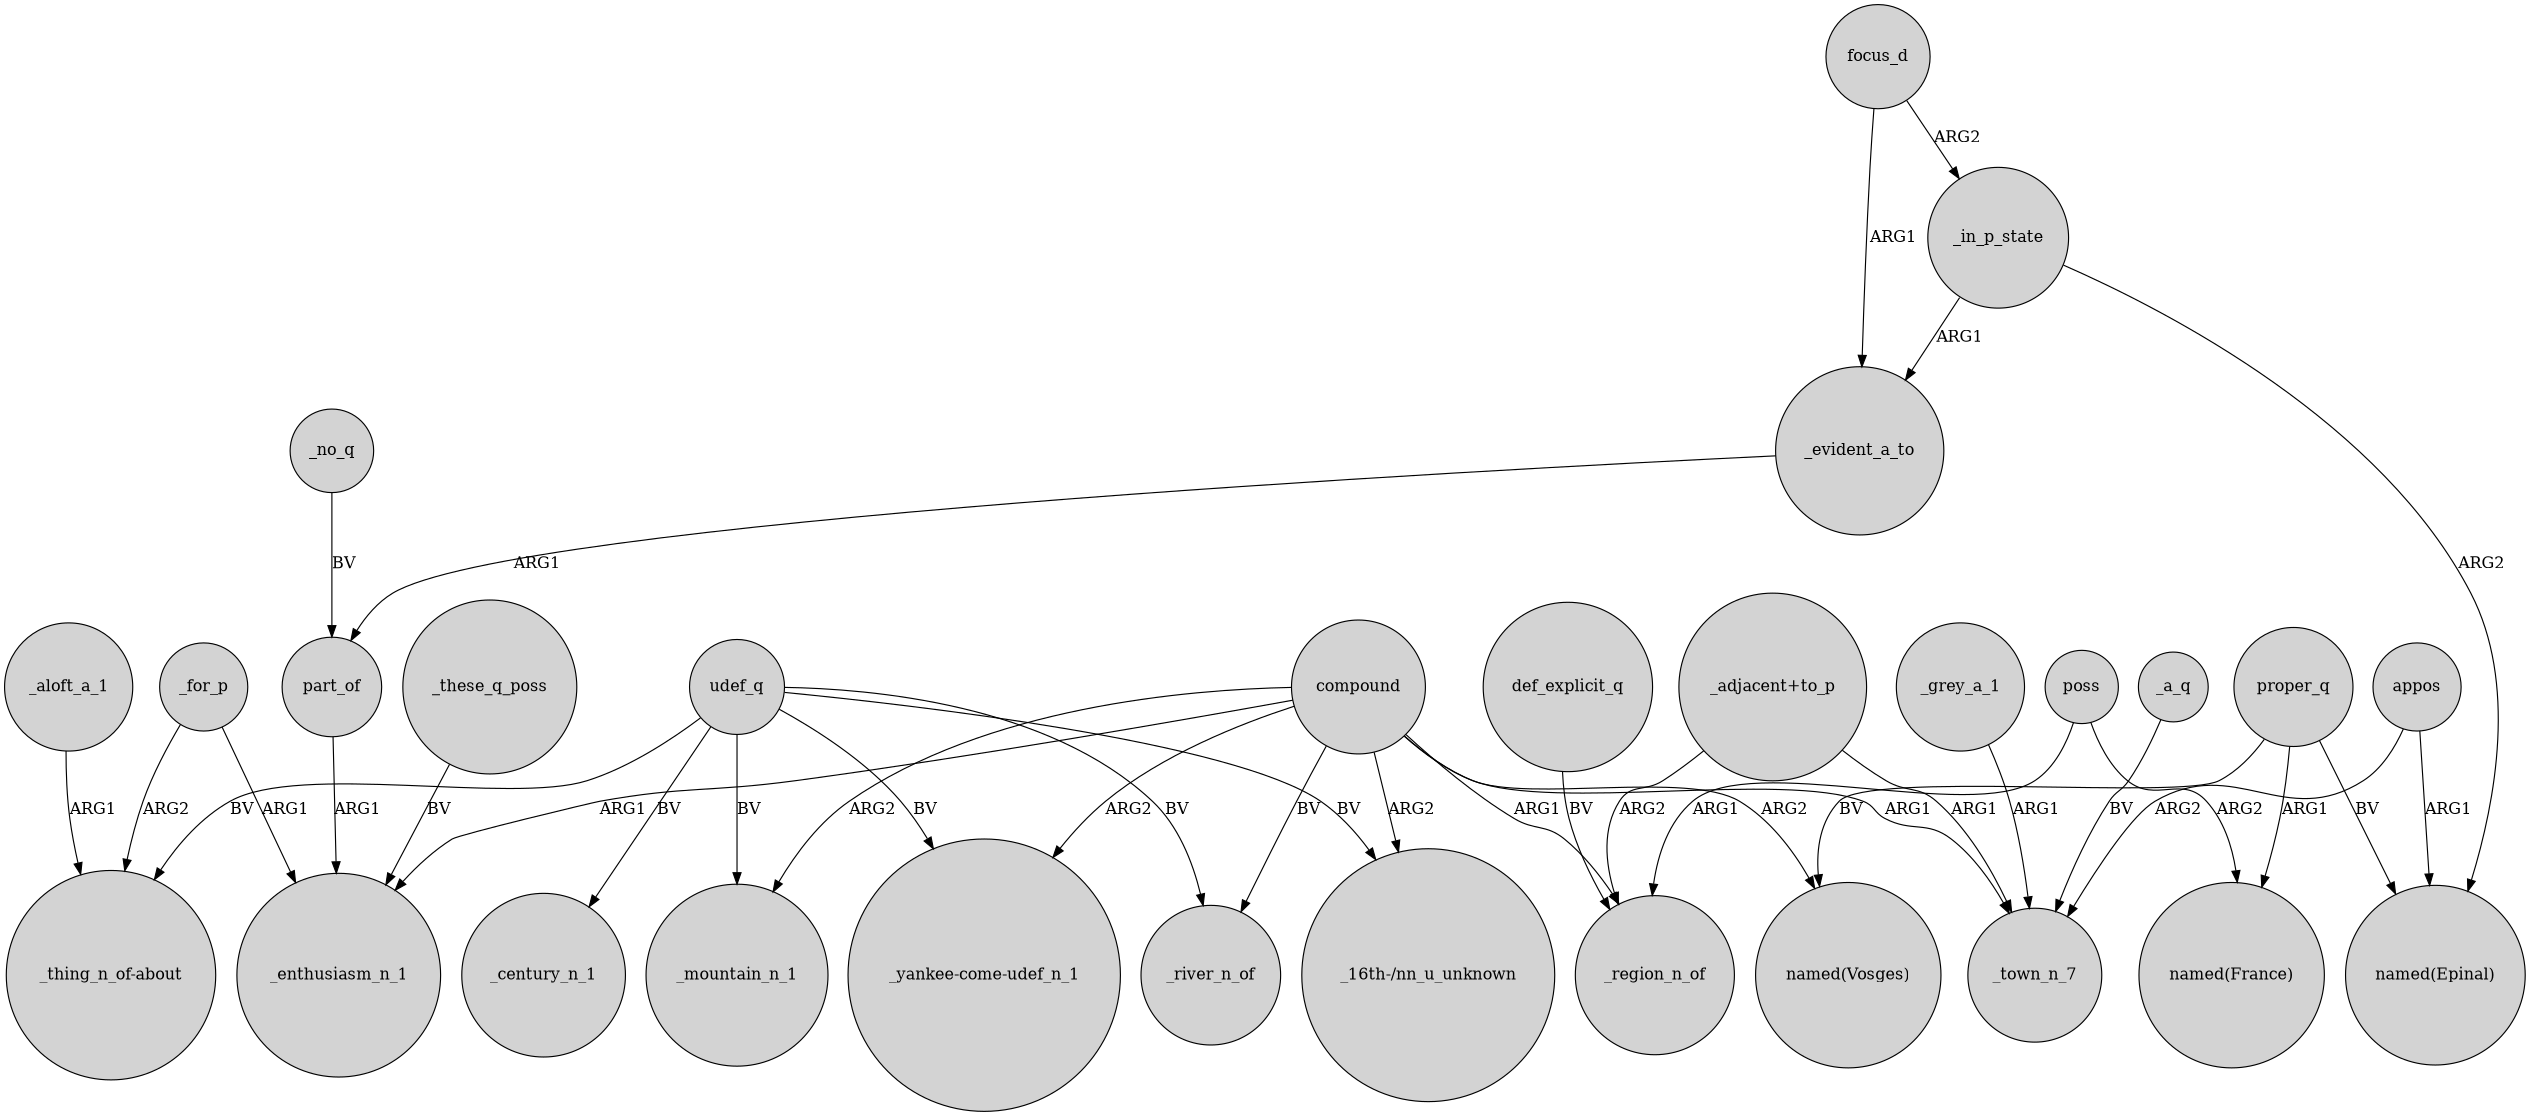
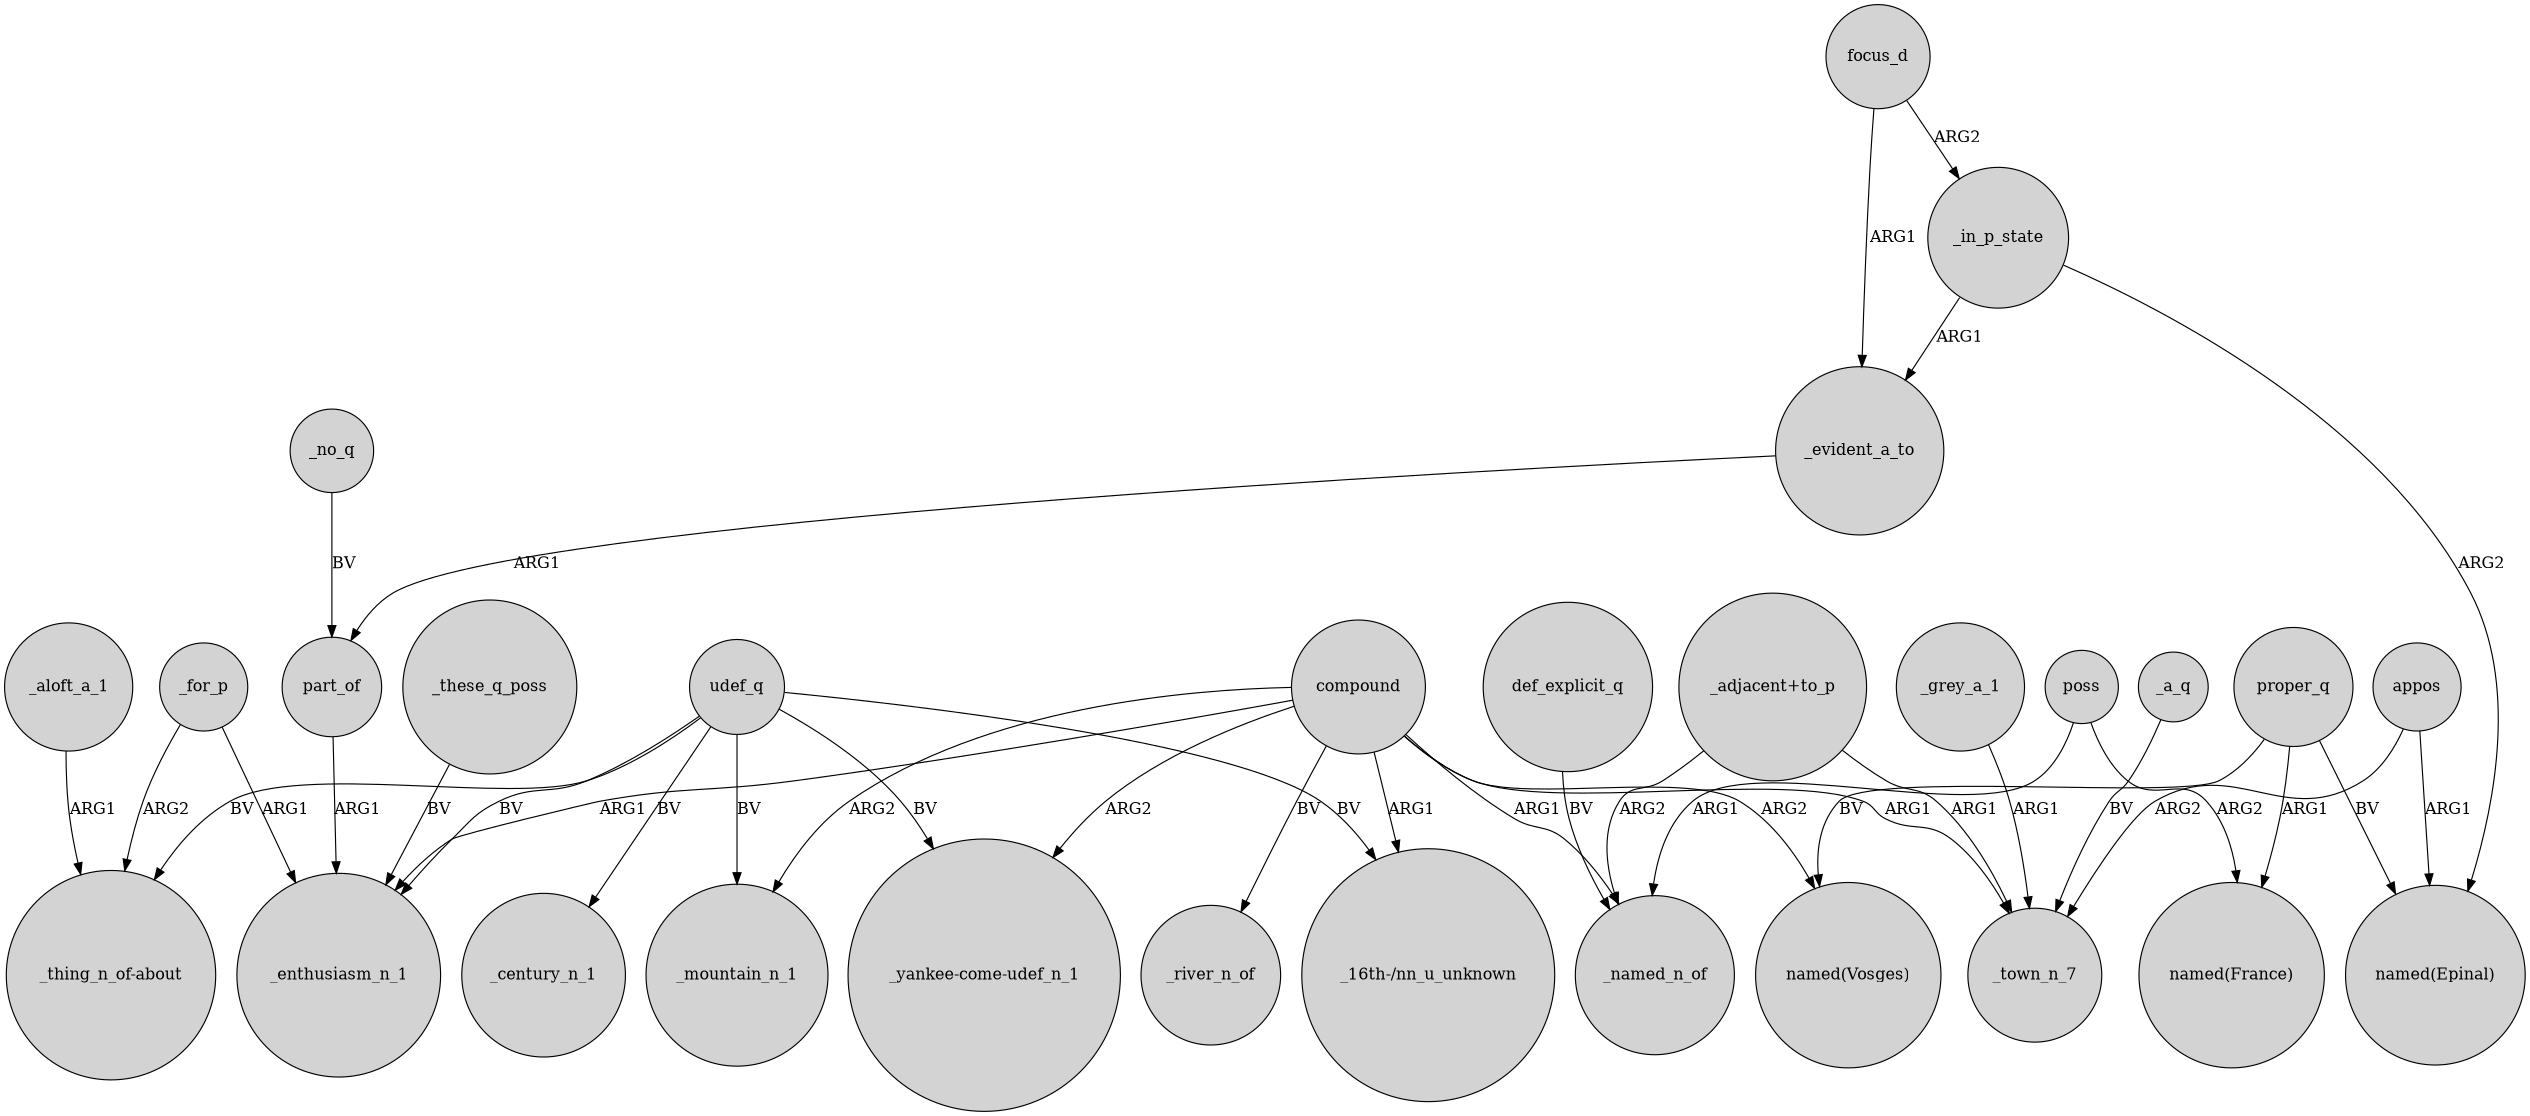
(1041, 734) -> (512, 796)
(1412, 810) -> (1412, 810)
(1655, 975) -> (1655, 975)
